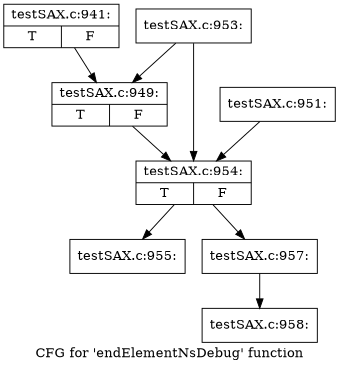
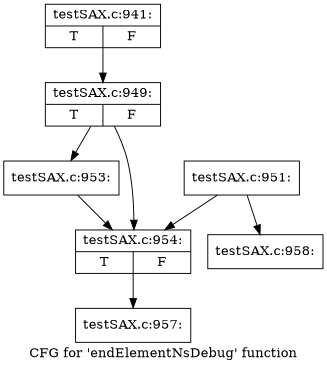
(158, 60) -> (83, 139)
(128, 256) -> none
(260, 286) -> (252, 210)
